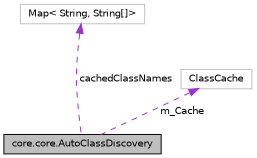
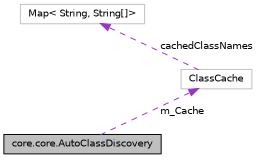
(77, 84) -> (154, 49)
